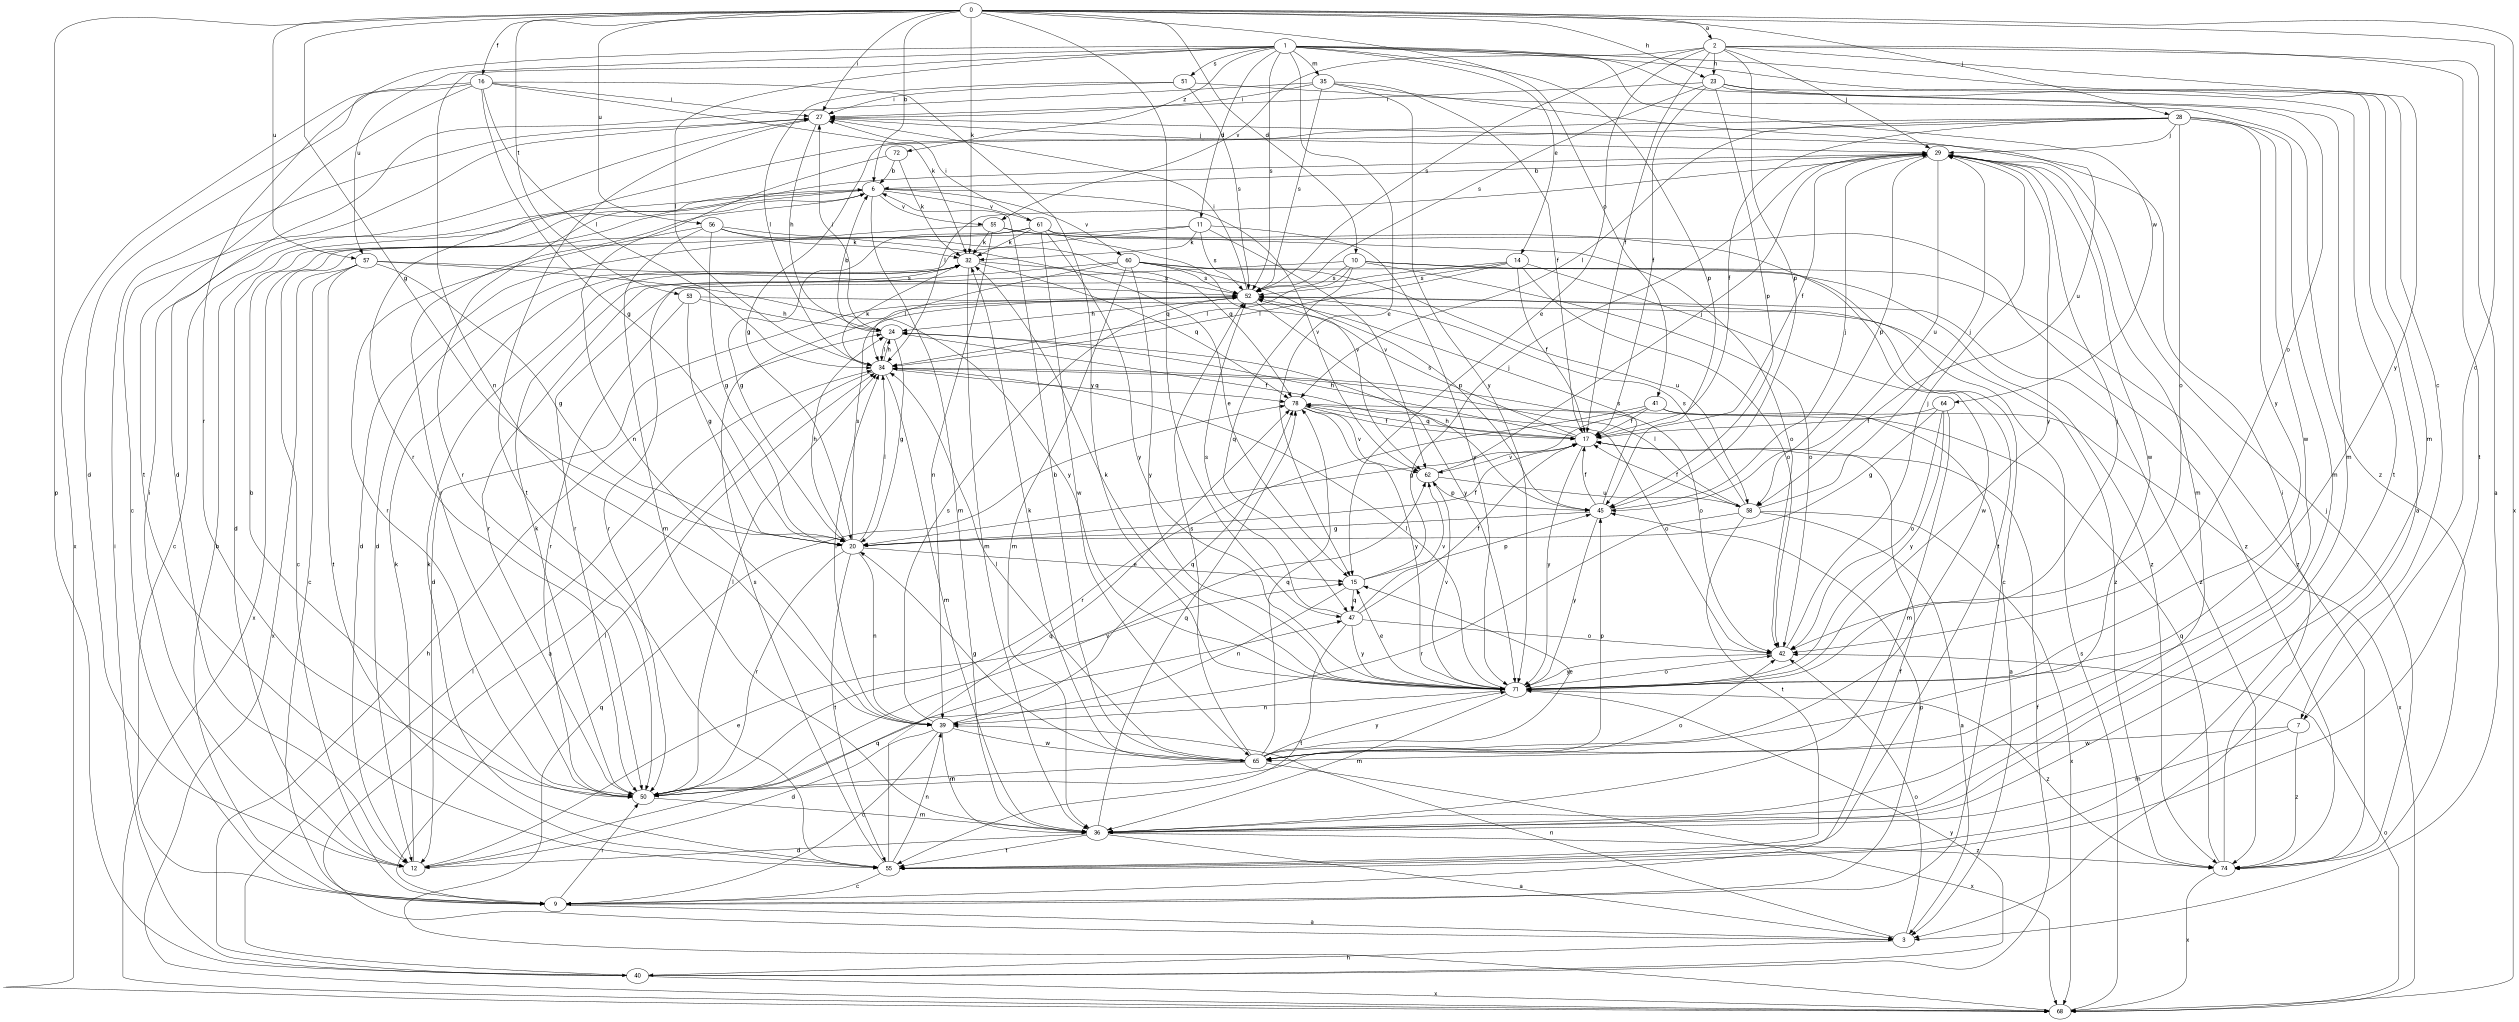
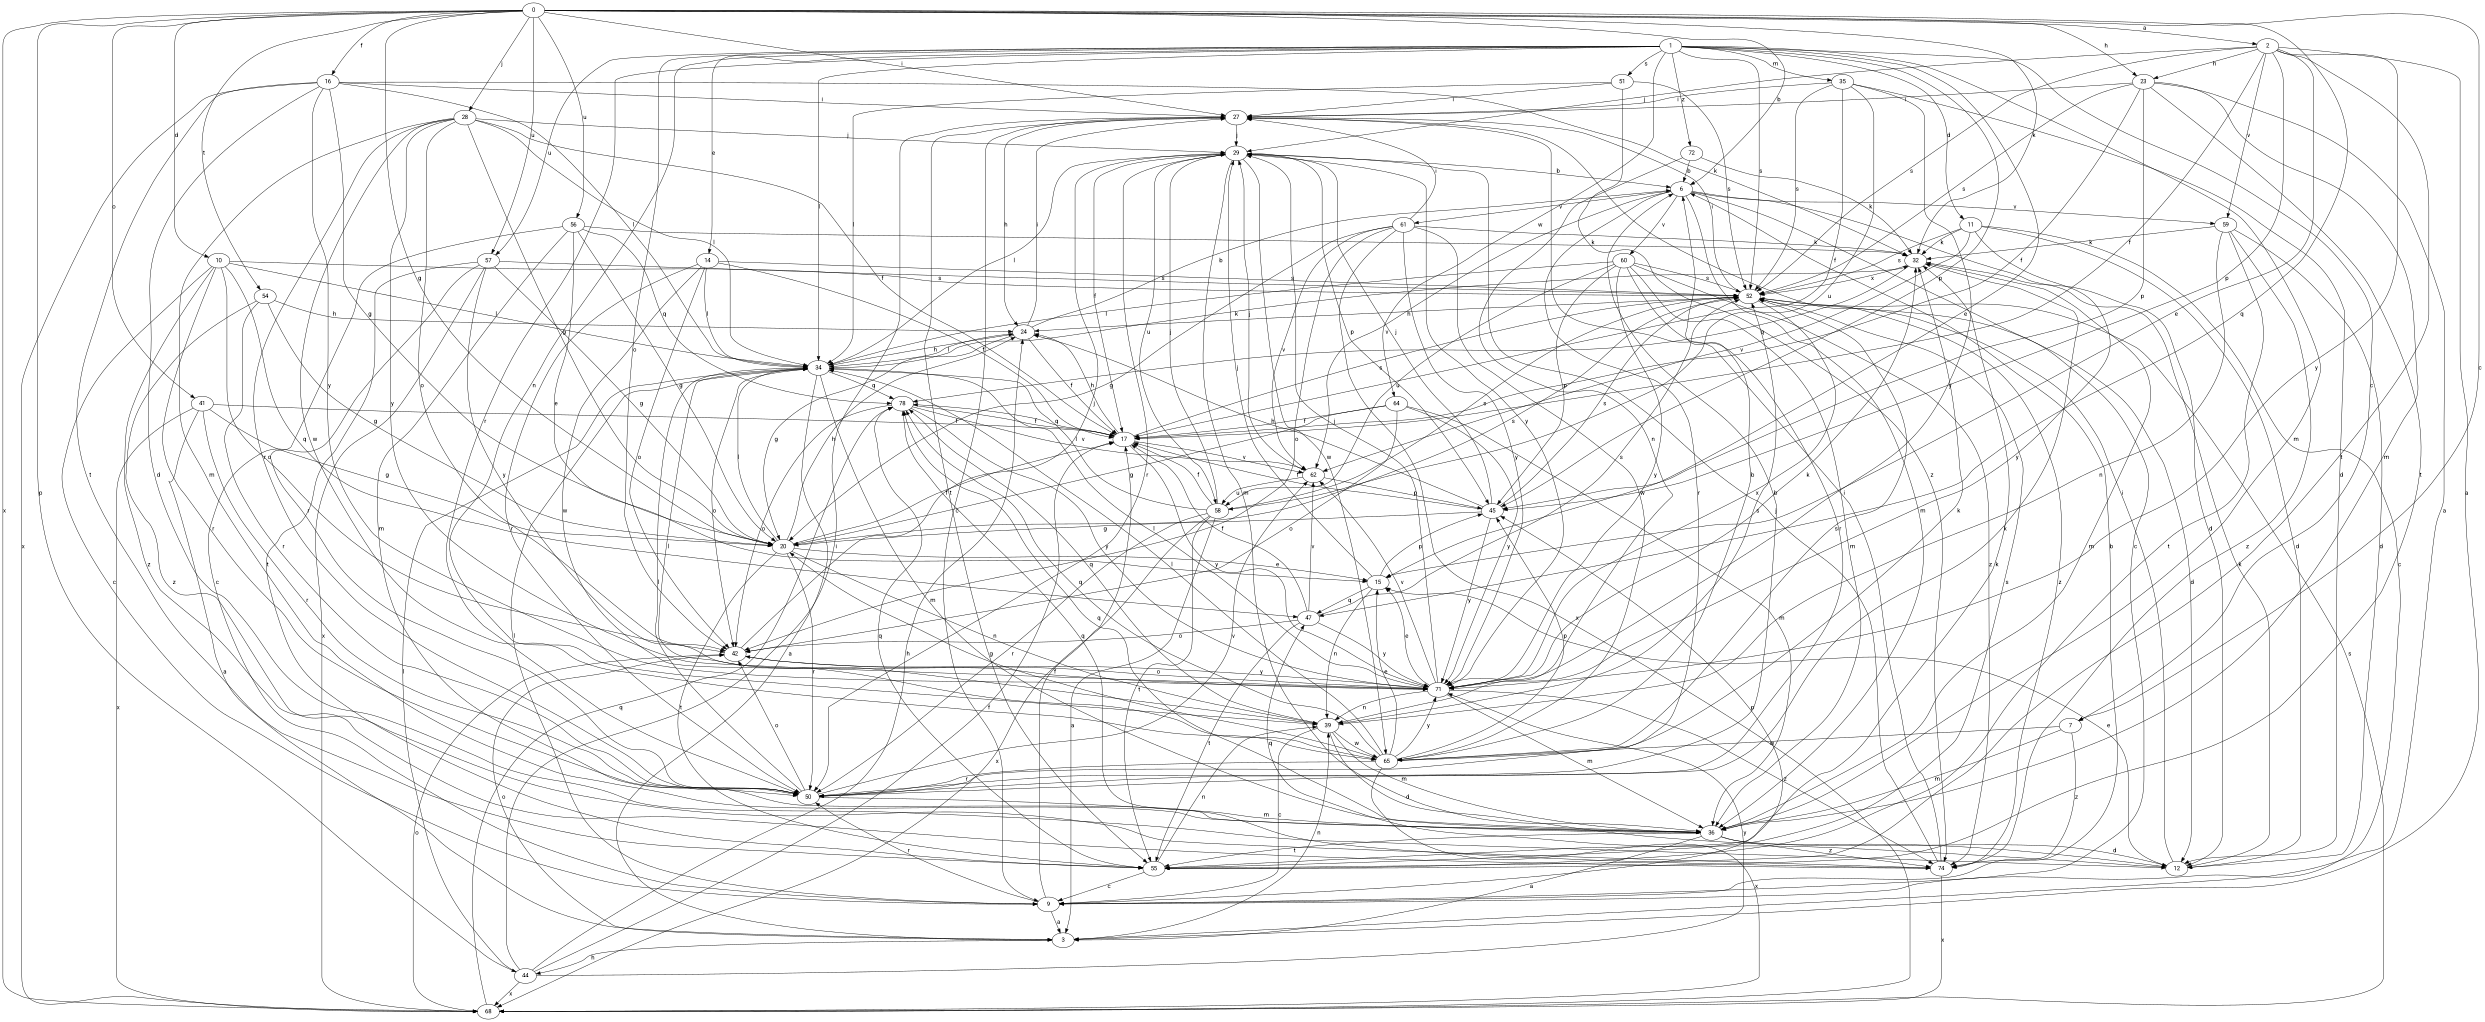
(1702, 156) -> (667, 235)
(1167, 279) -> (1872, 279)
(689, 296) -> (265, 296)
(1466, 493) -> (1757, 493)
(638, 976) -> (525, 976)
